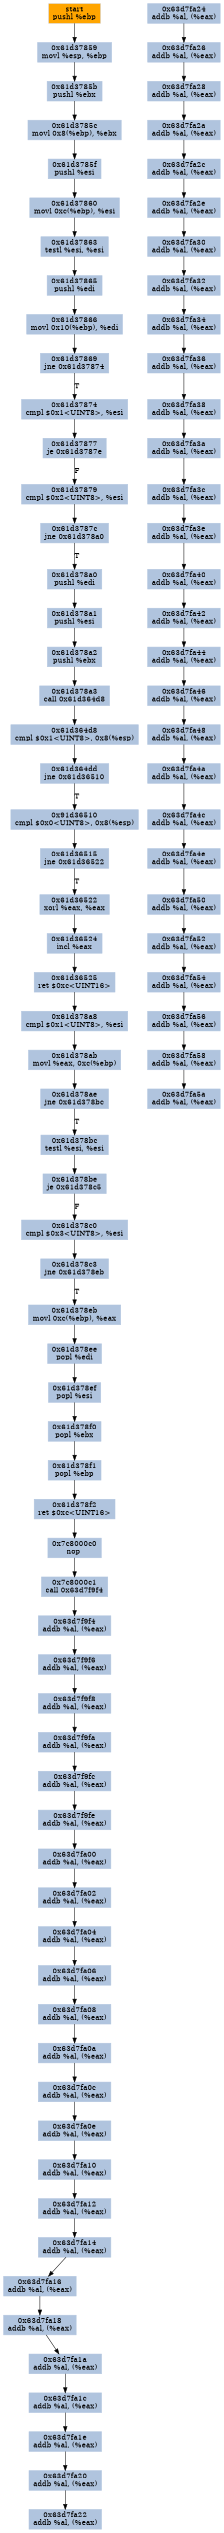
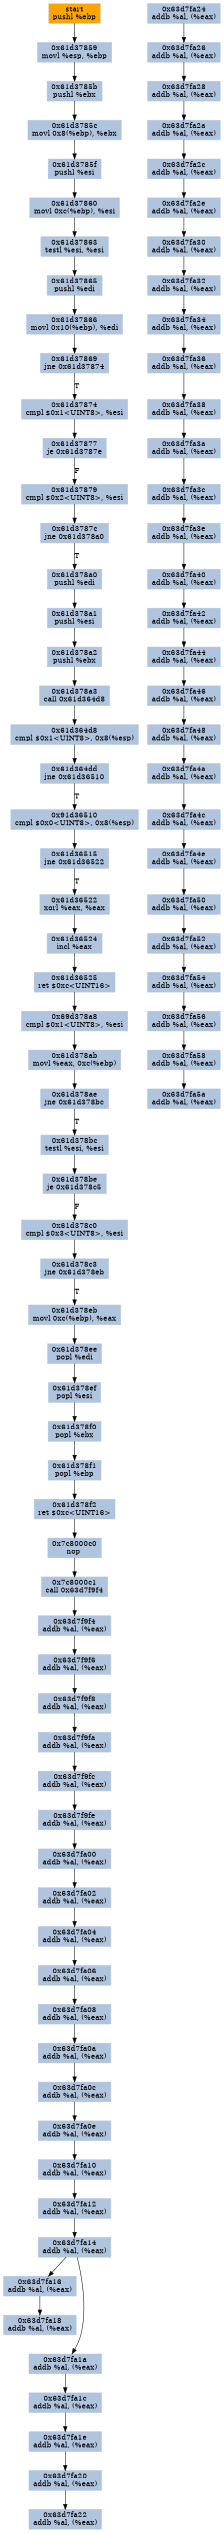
(75, 1021) -> (75, 1021)
(51, 2342) -> (84, 2304)
